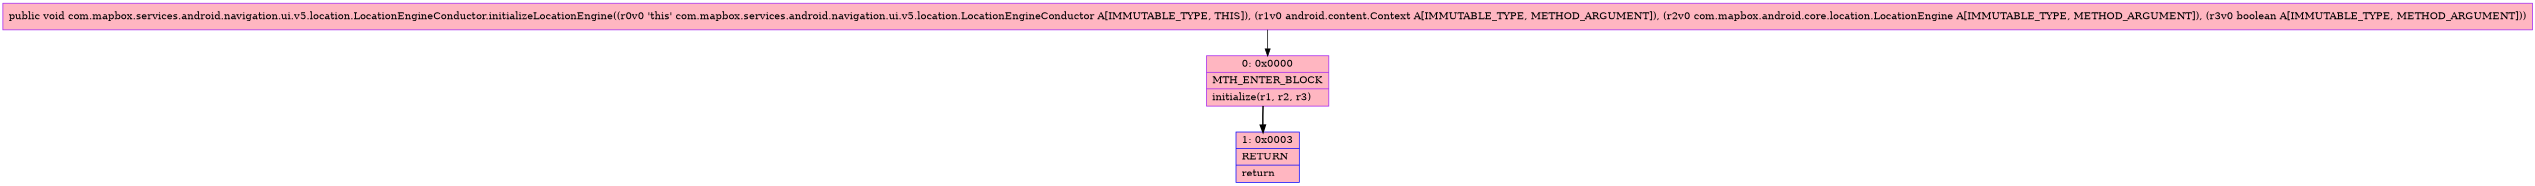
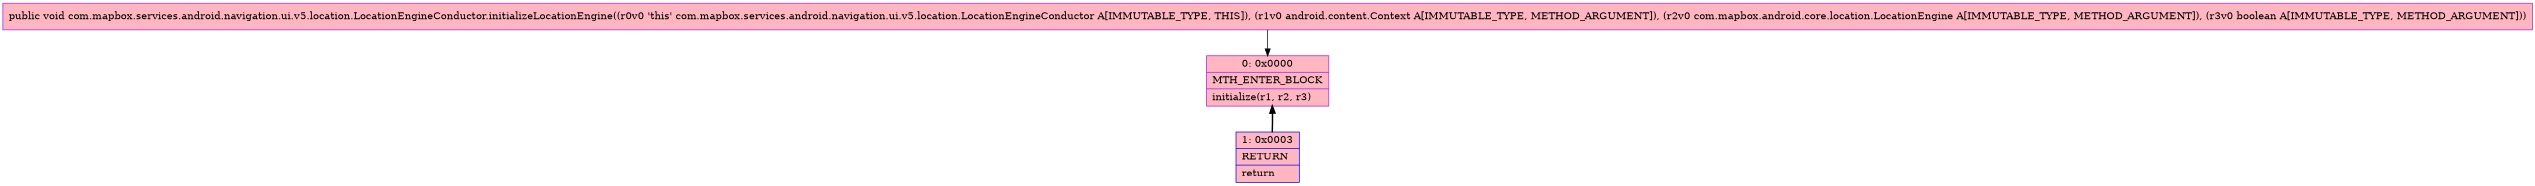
(1263, 115) -> (1272, 123)
